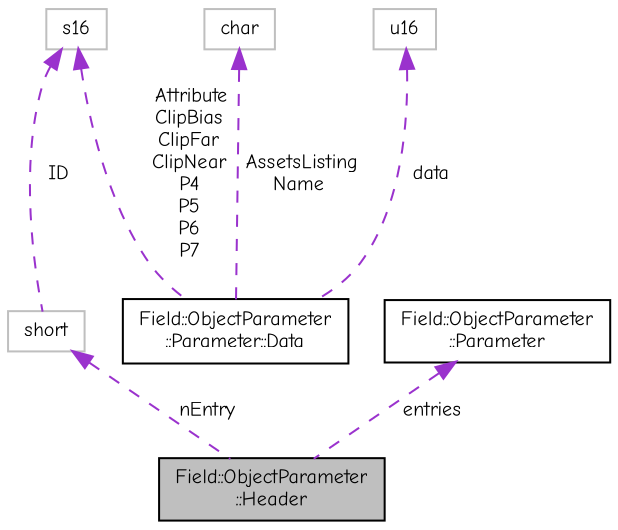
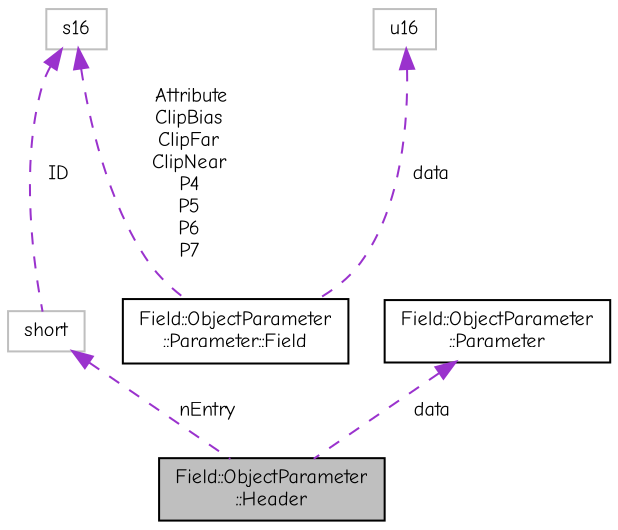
(240, 29) -> none
(236, 331) -> (236, 331)
(430, 411) -> (430, 411)
